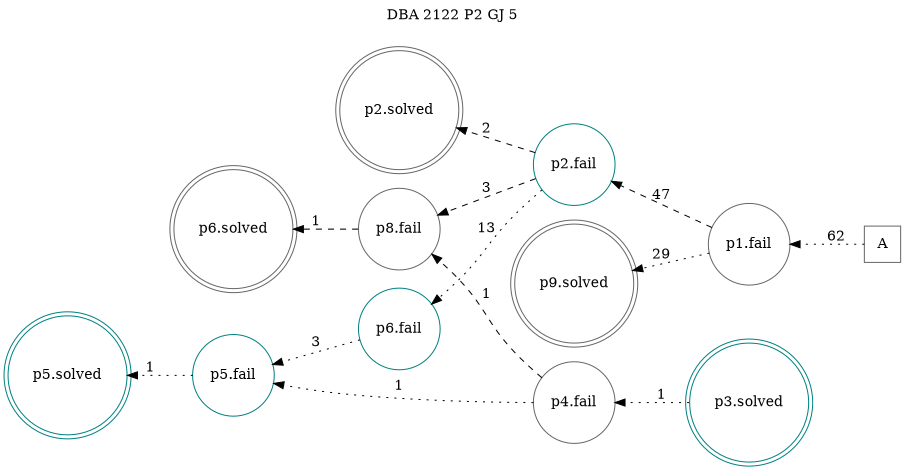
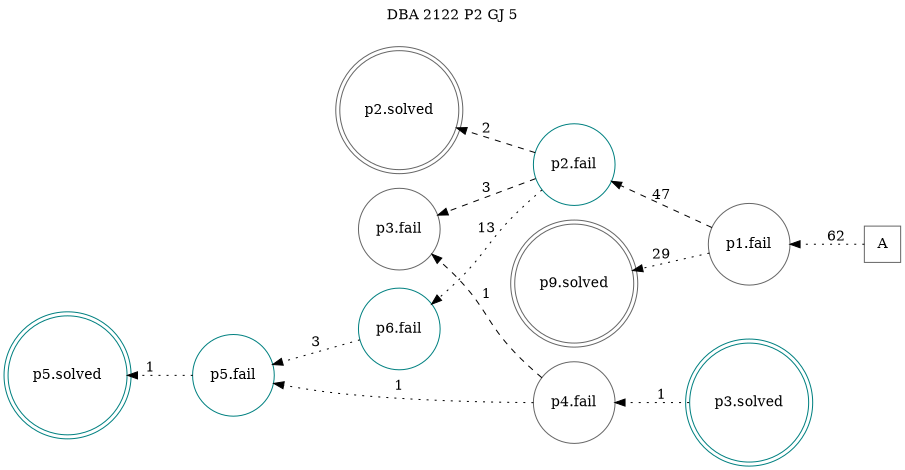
(233, 229) -> none
(399, 229) -> (399, 229)
